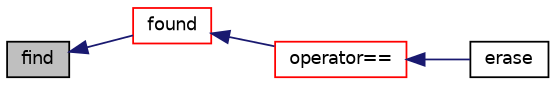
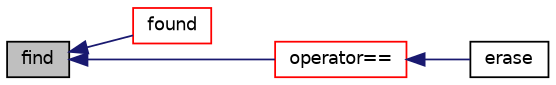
(252, 42) -> (181, 59)
